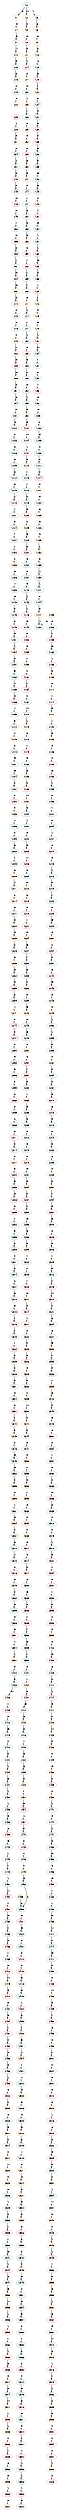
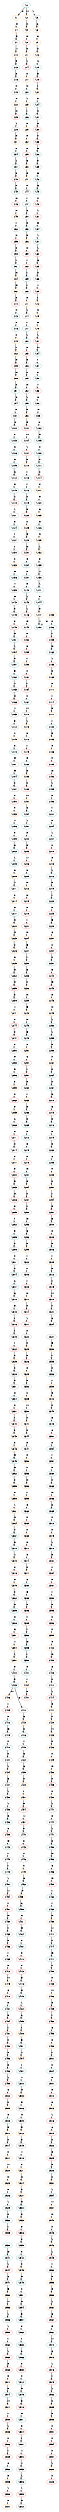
none -> (16, 110)
(51, 1330) -> none
(25, 1703) -> (18, 1697)
(27, 1897) -> (22, 1890)
(8, 1990) -> (8, 1990)
(8, 2238) -> none
